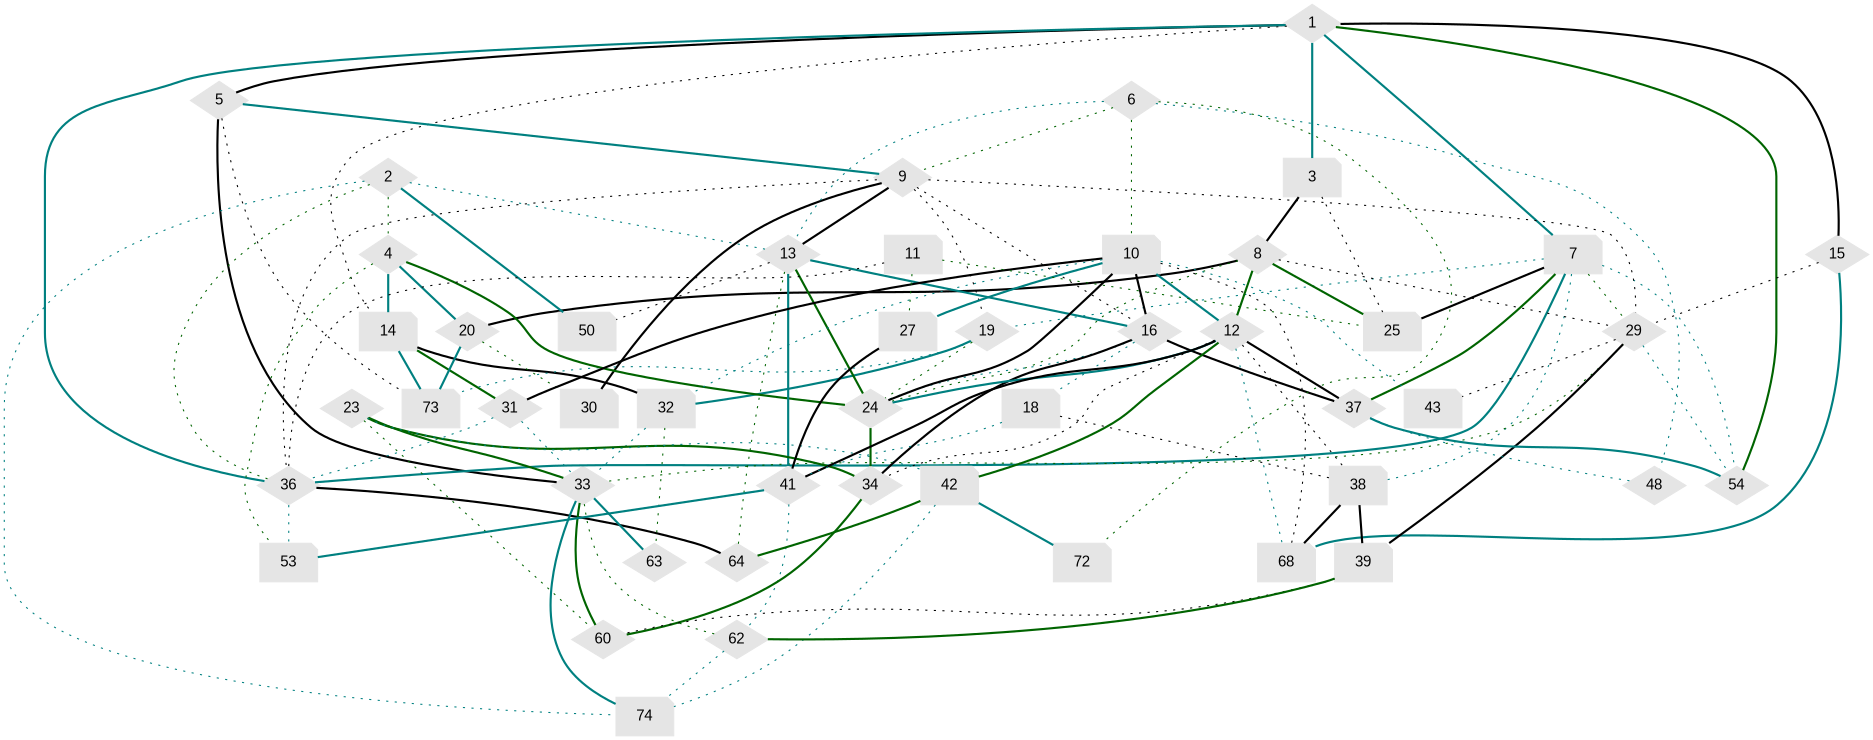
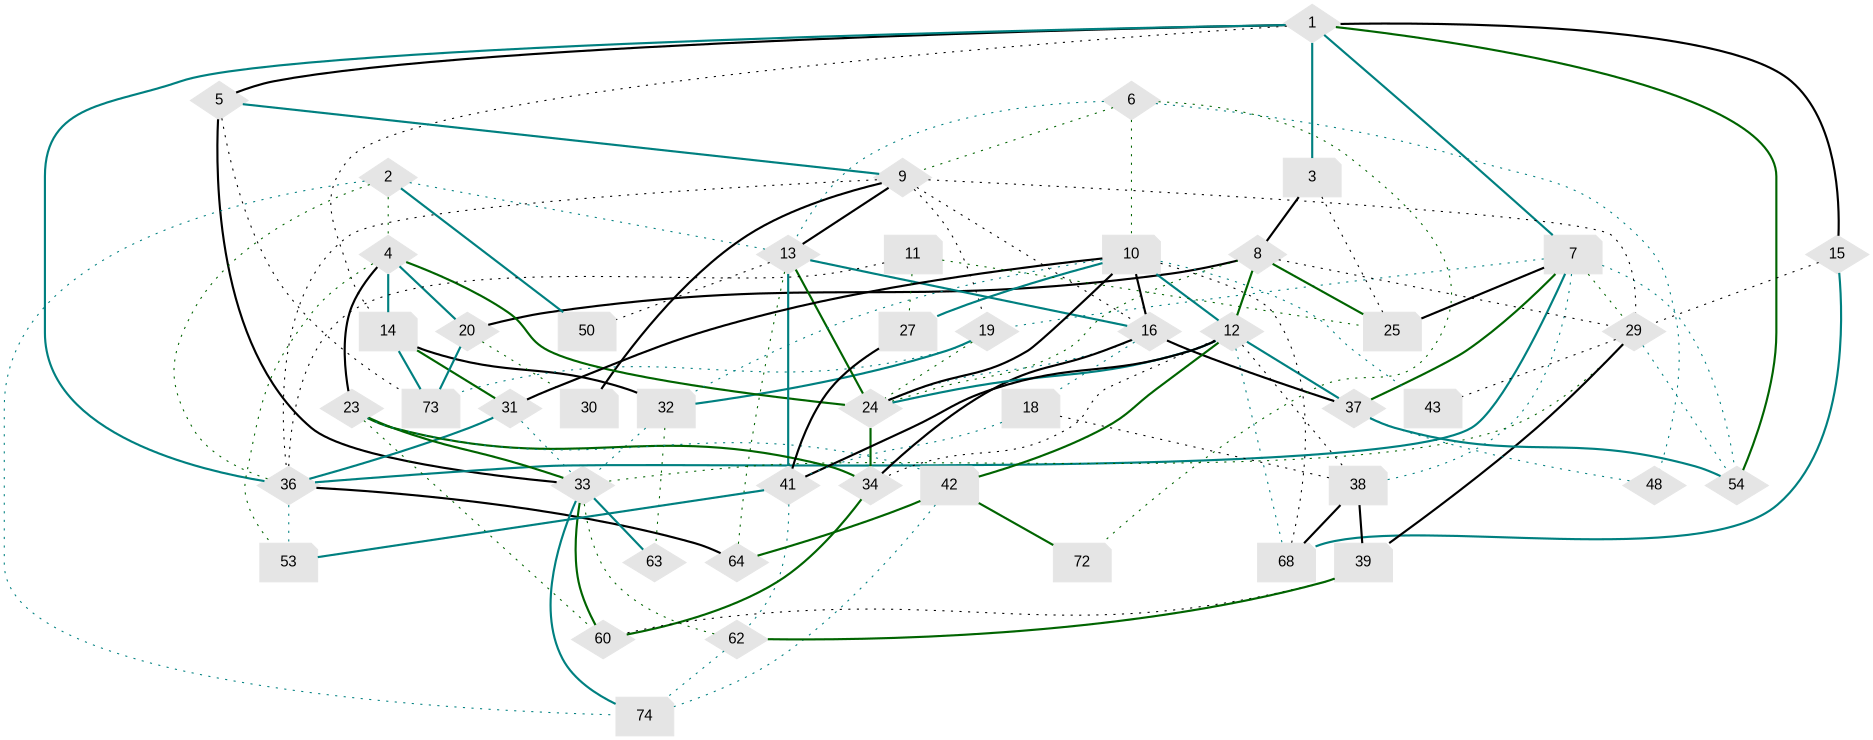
none -> (347, 325)
(1291, 369) -> (1291, 369)
(407, 450) -> (407, 450)
(1016, 524) -> (1016, 524)
